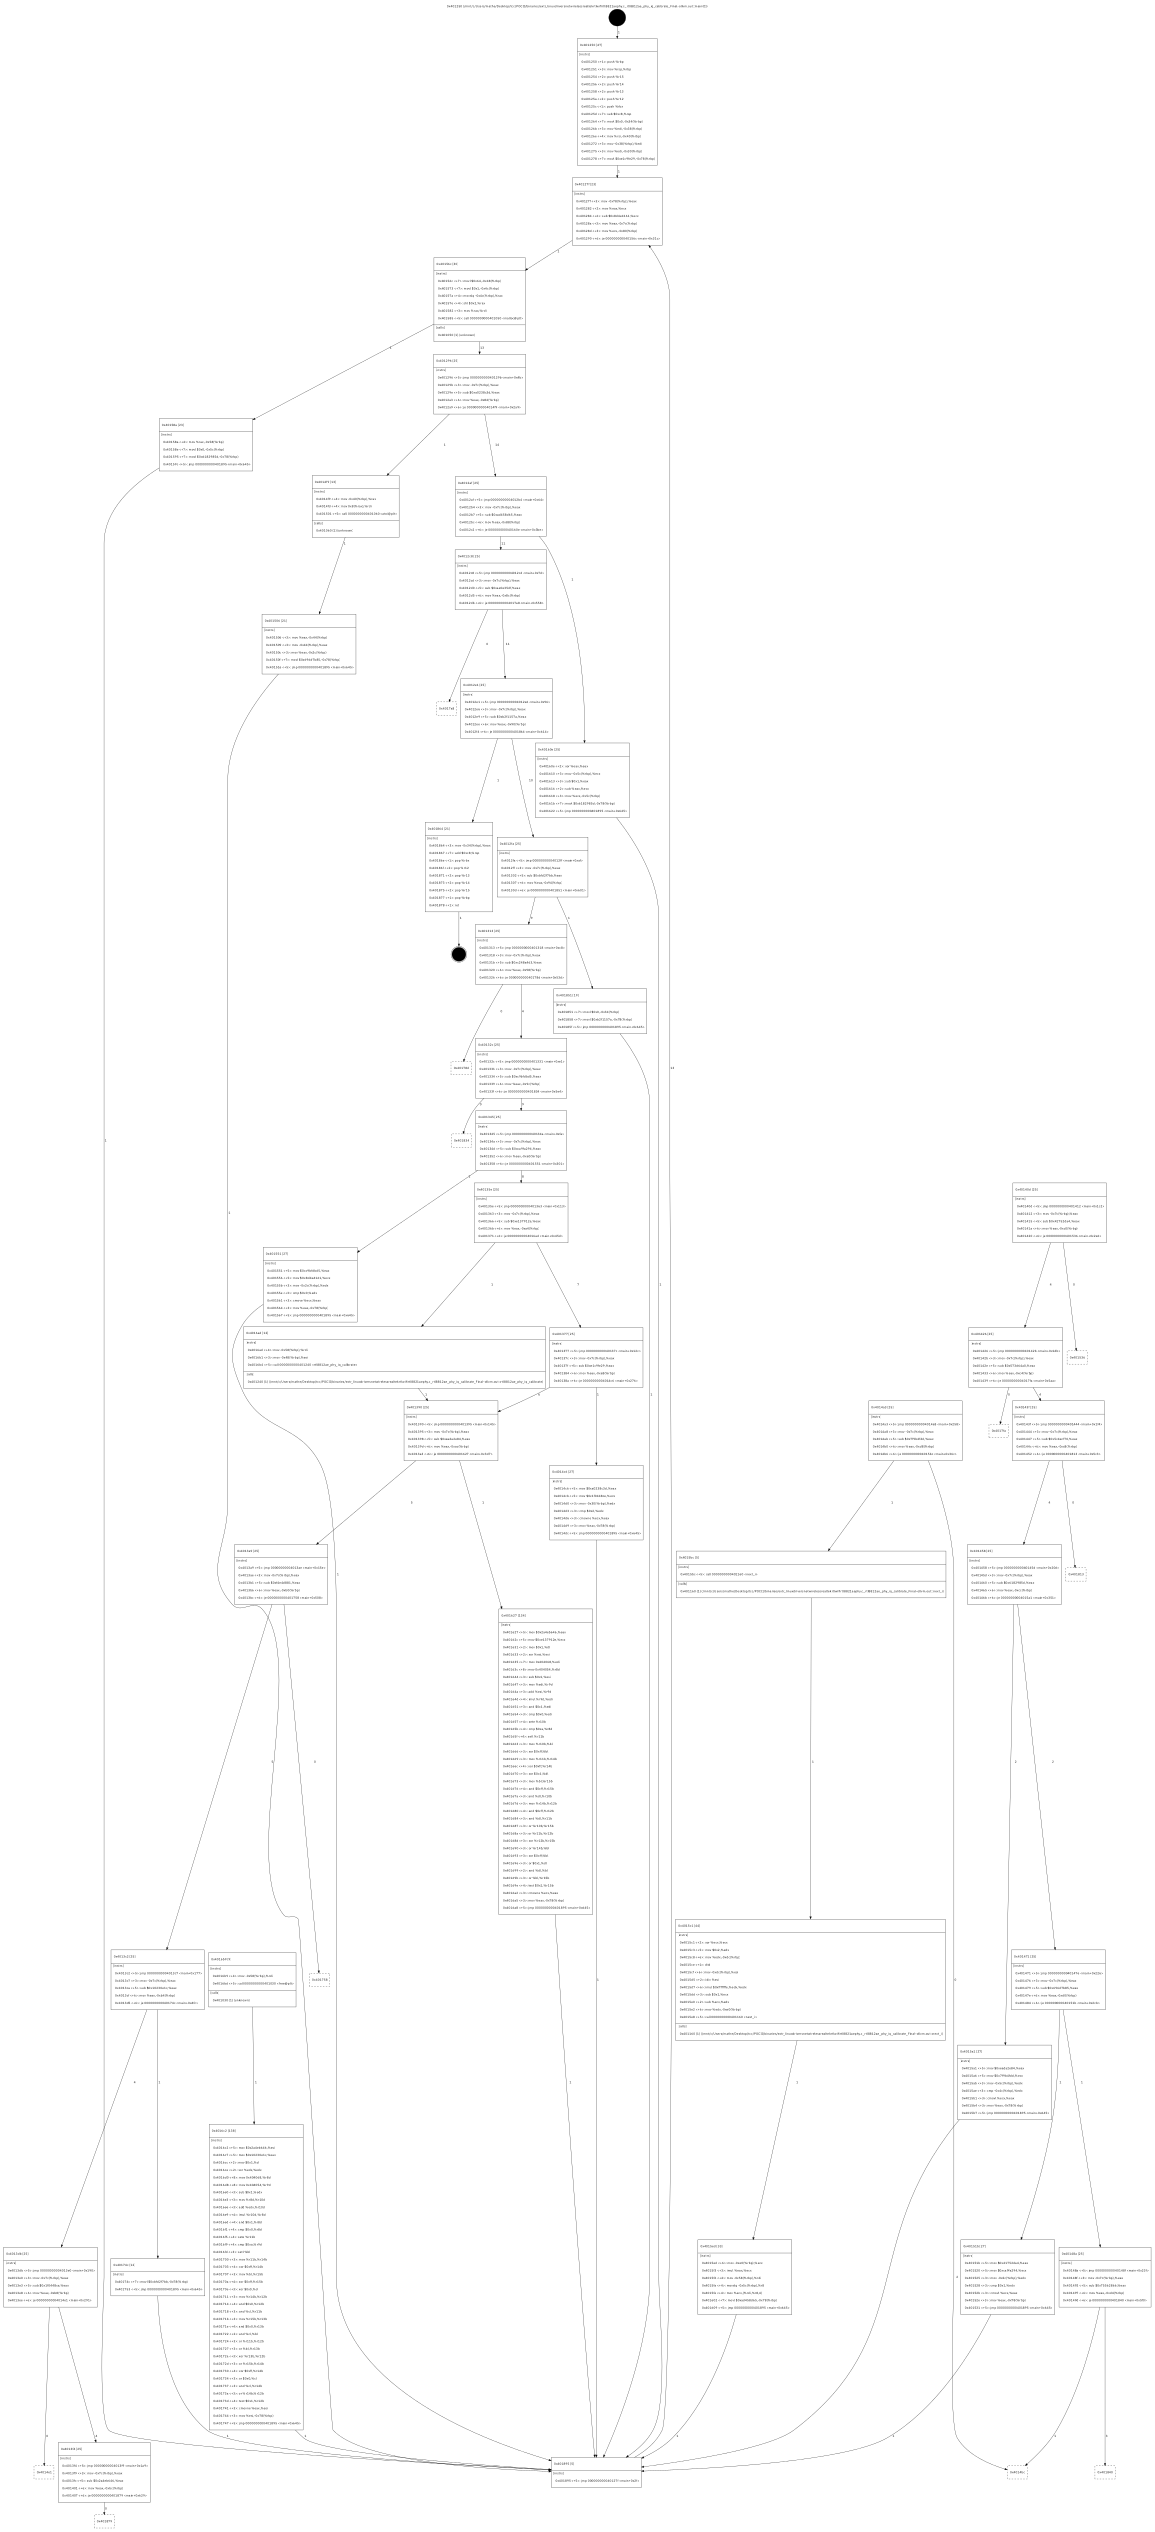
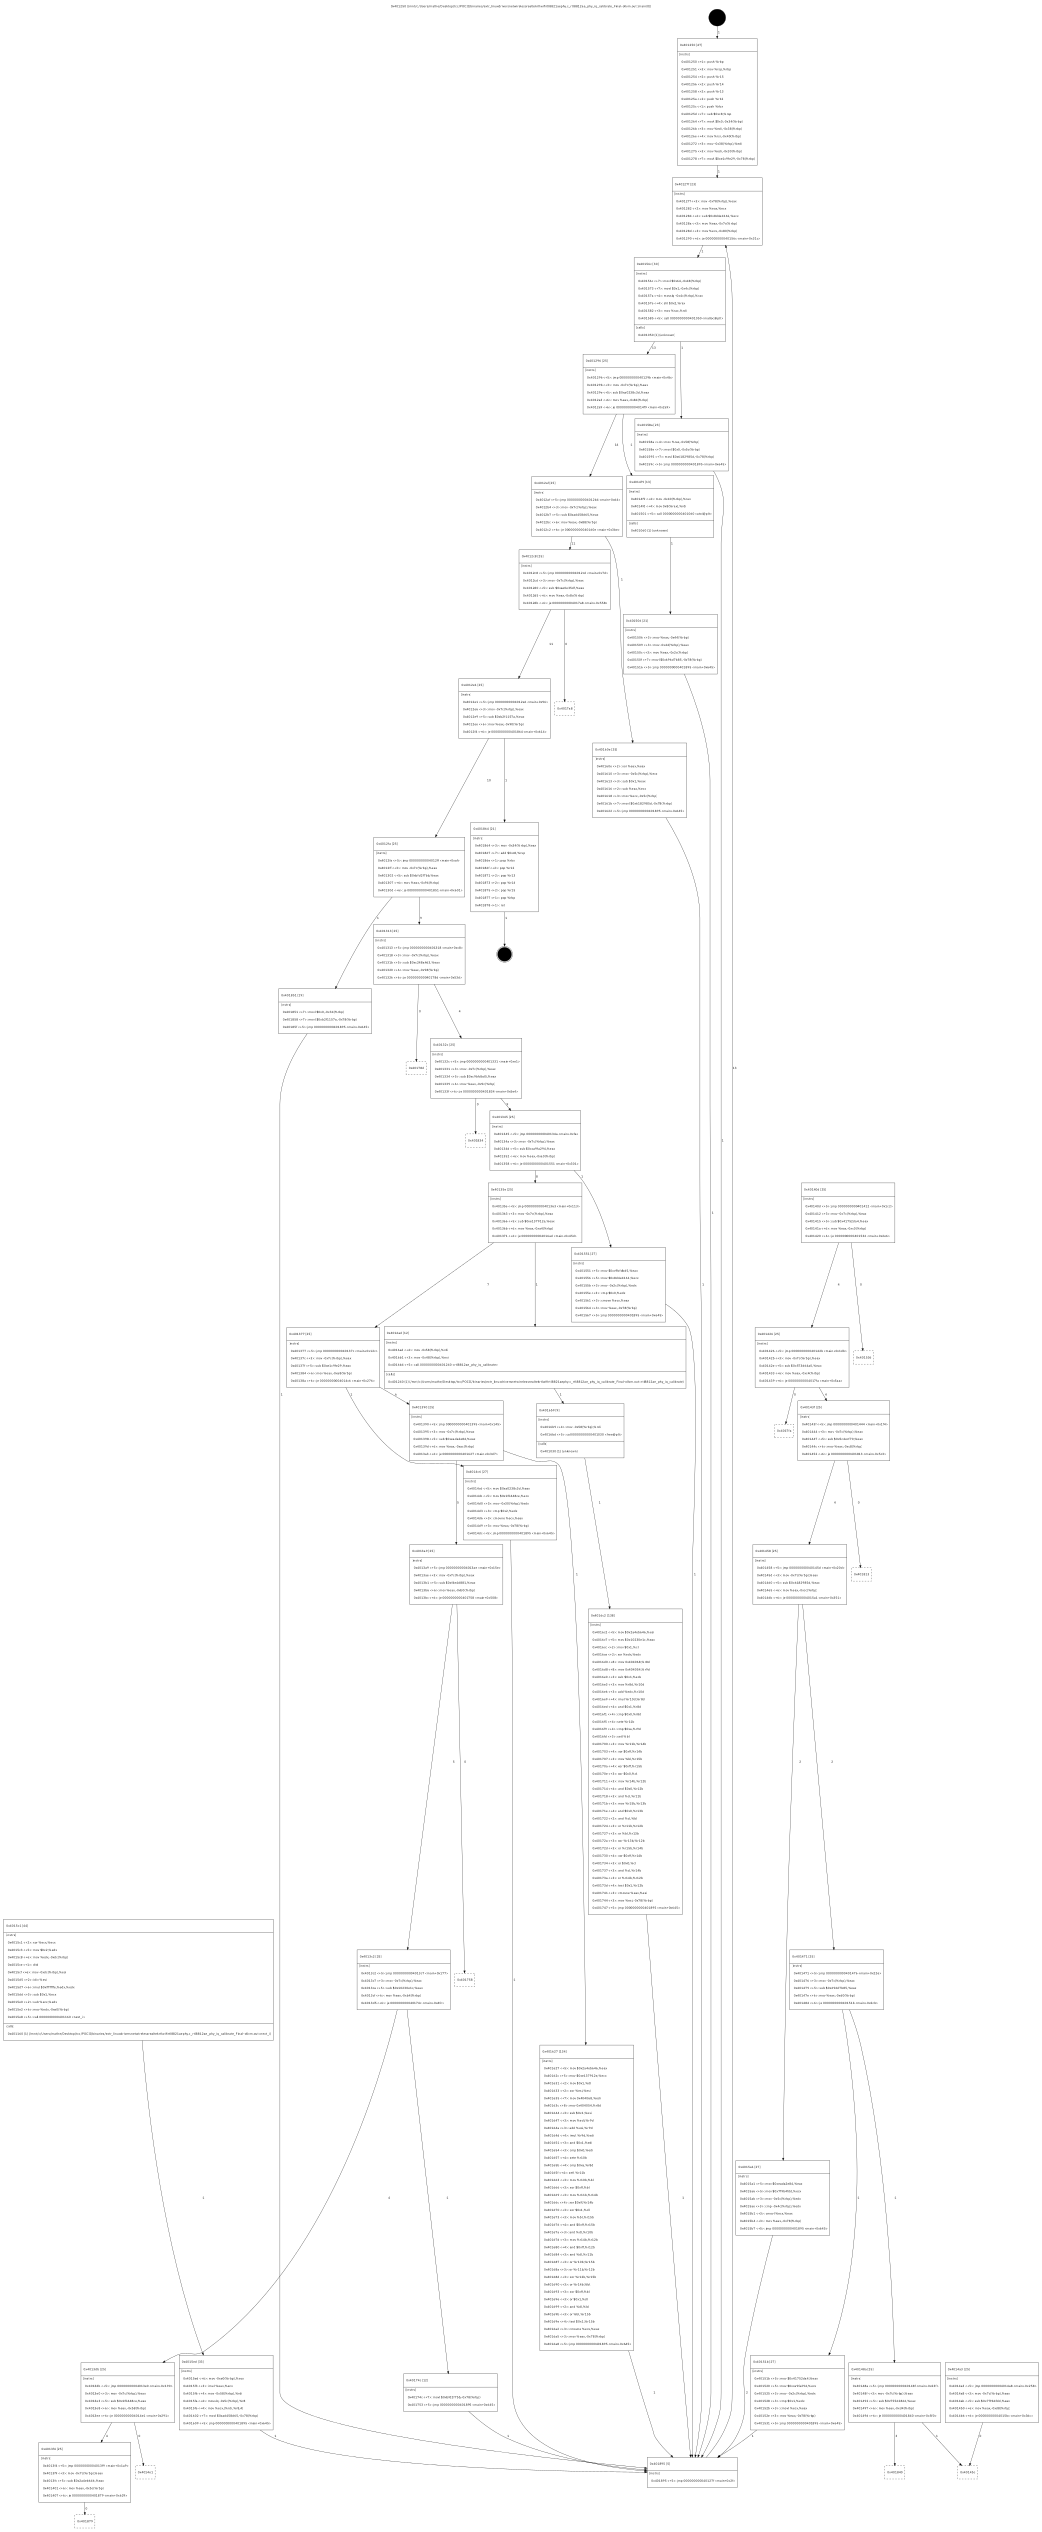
(422, 1394) -> (558, 1395)
(811, 1575) -> none
